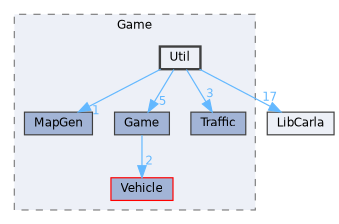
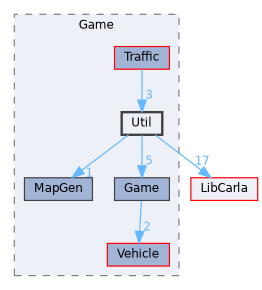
(196, 86) -> (142, 85)
(218, 123) -> (142, 58)
(301, 123) -> (224, 189)
